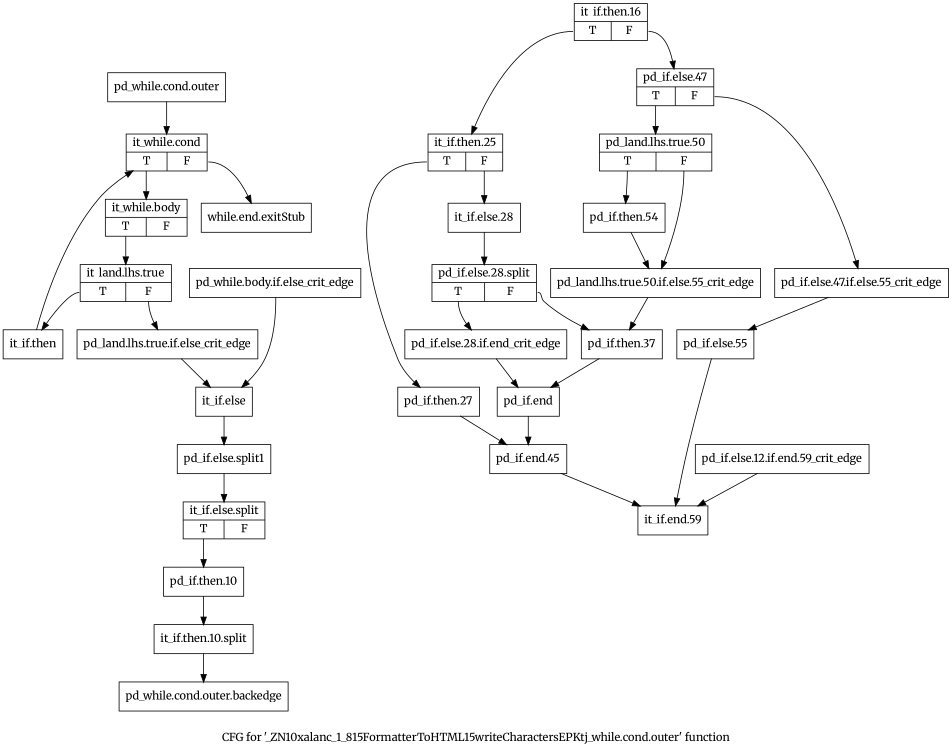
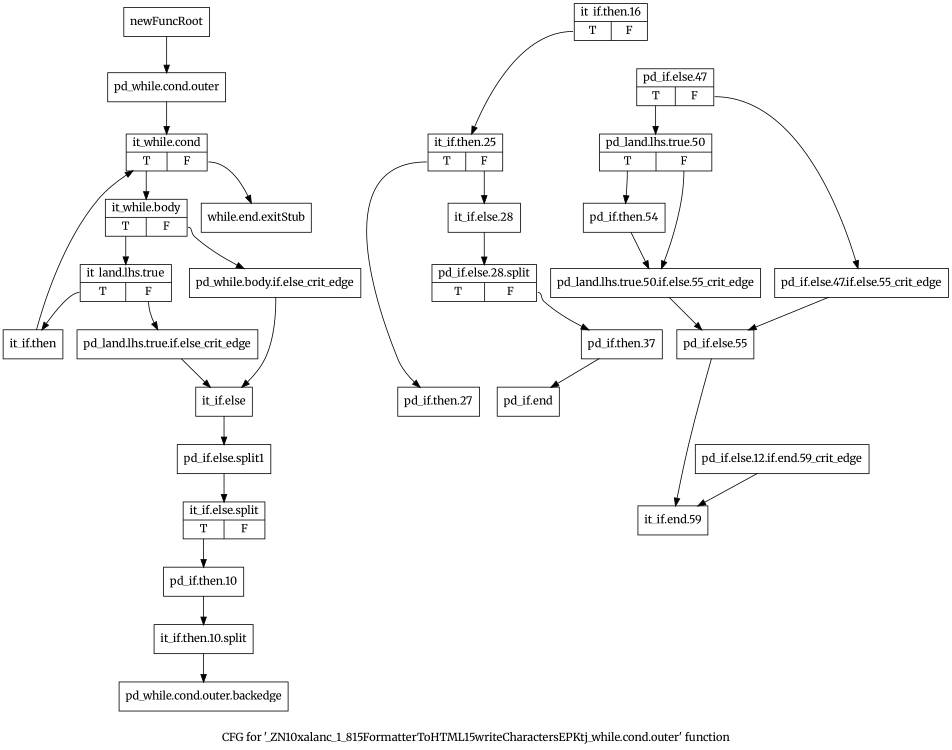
none -> (167, 22)
(665, 42) -> none
none -> (210, 249)
(641, 310) -> (683, 311)
(486, 344) -> none
(528, 459) -> none
